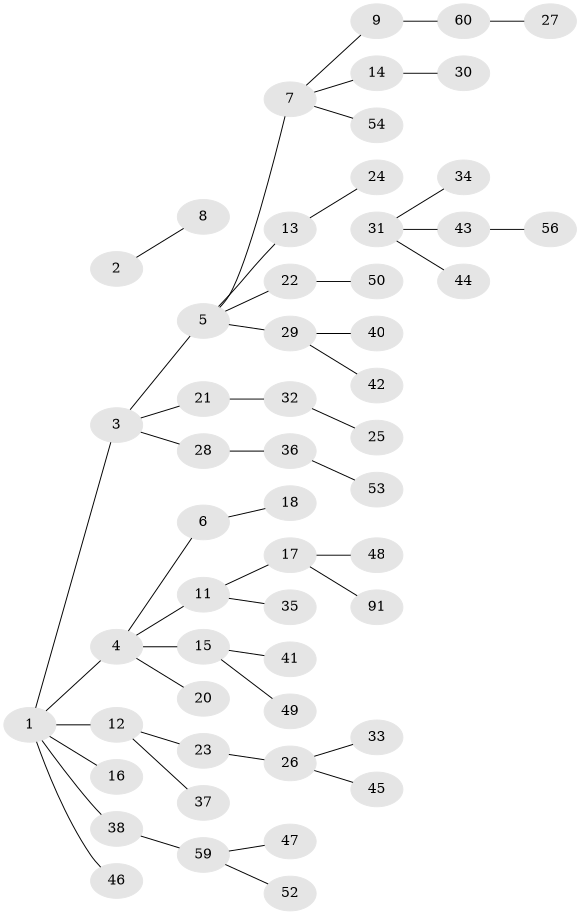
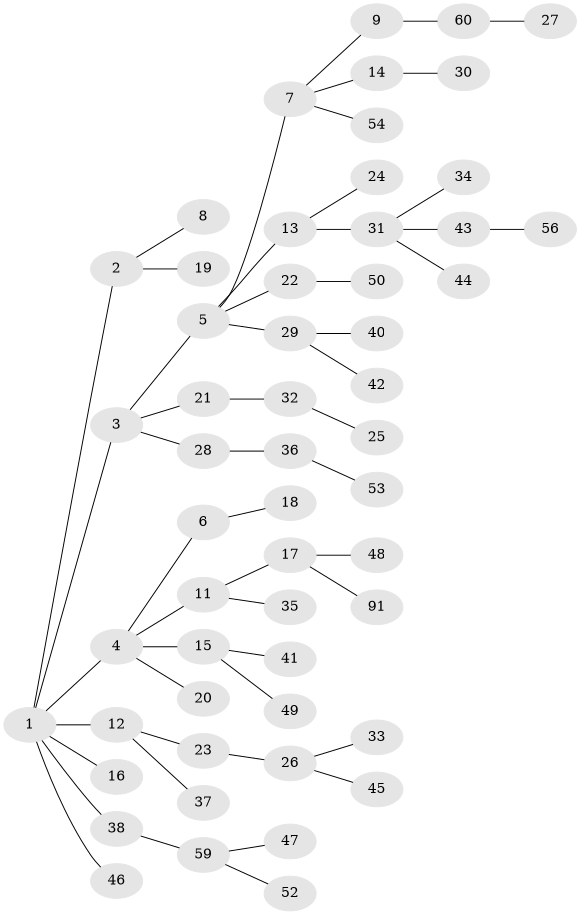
none -> (334, 229)
none -> (203, 269)
none -> (72, 497)
